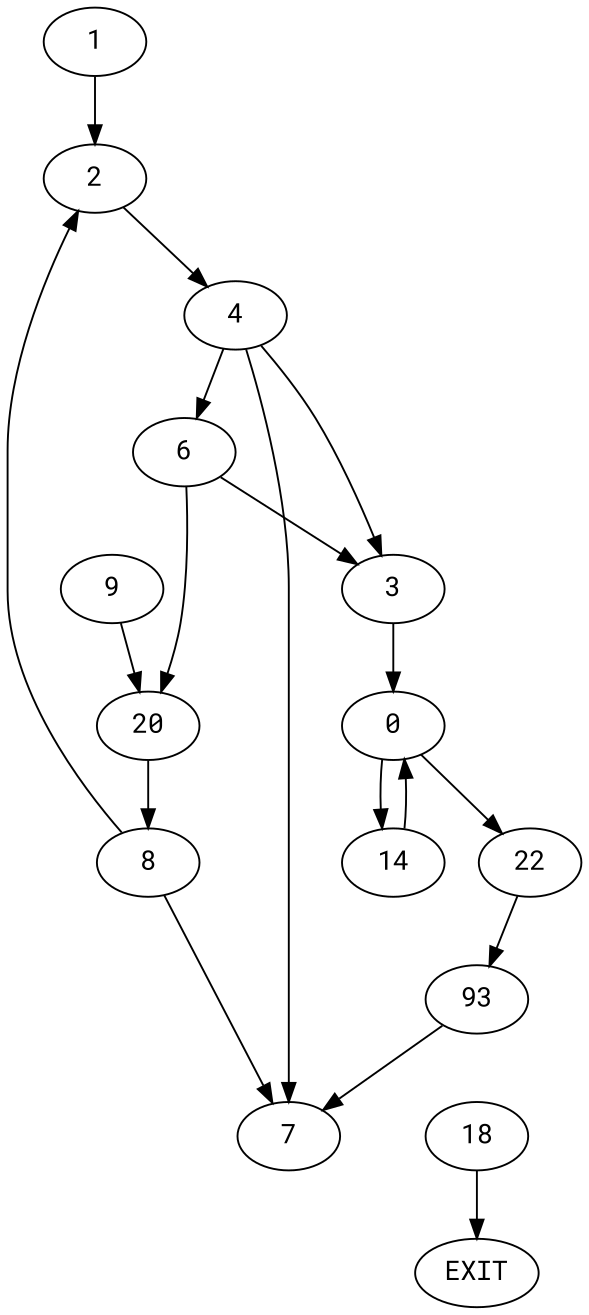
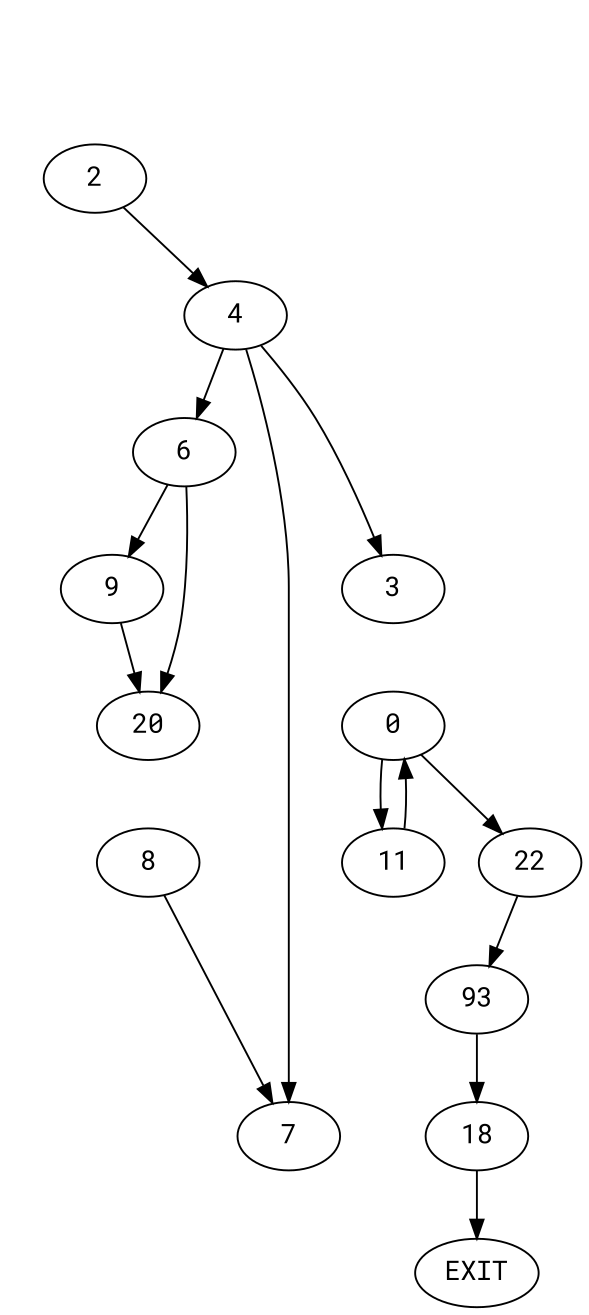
(95, 42) -> none
(269, 508) -> (153, 512)
(8, 541) -> none
(393, 648) -> none
(148, 785) -> none
(393, 863) -> (393, 863)
(391, 1062) -> (477, 1058)
